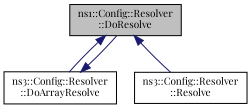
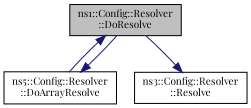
(156, 58) -> (161, 50)
(60, 88) -> (60, 88)
